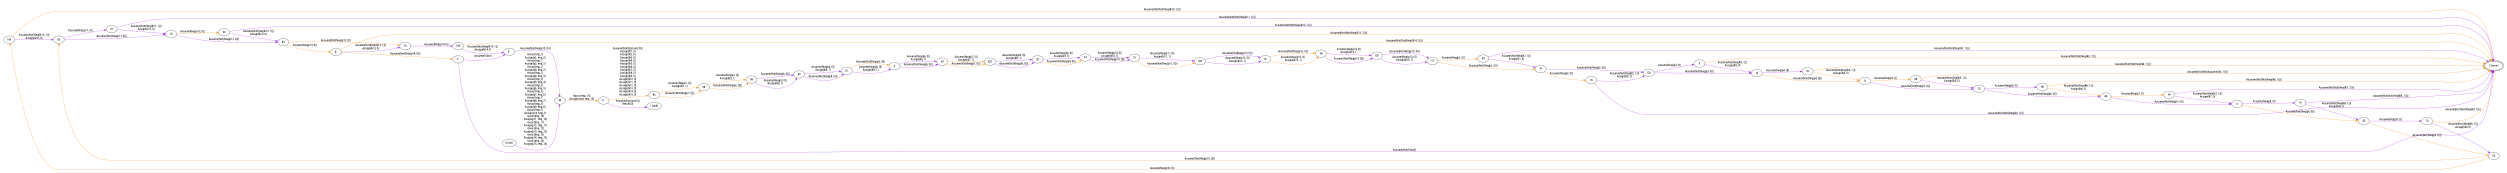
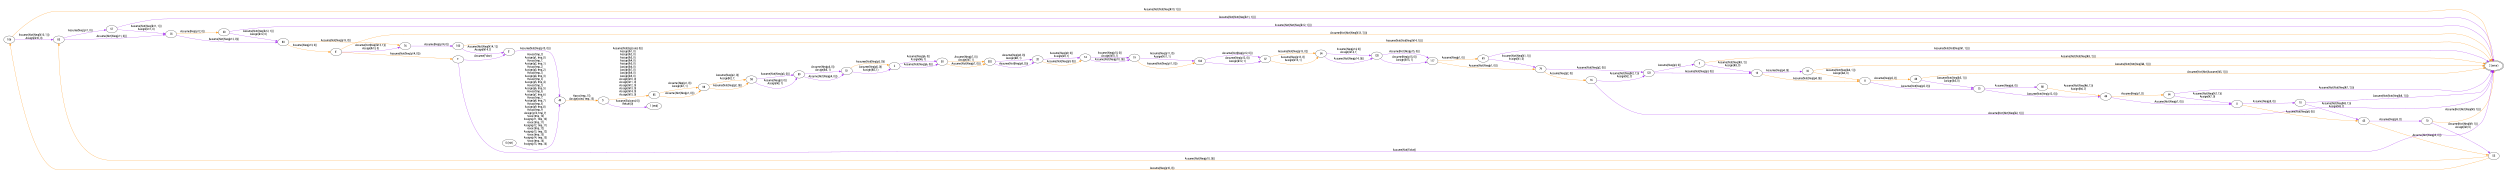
(2269, 81) -> none
(2042, 94) -> (2042, 94)
